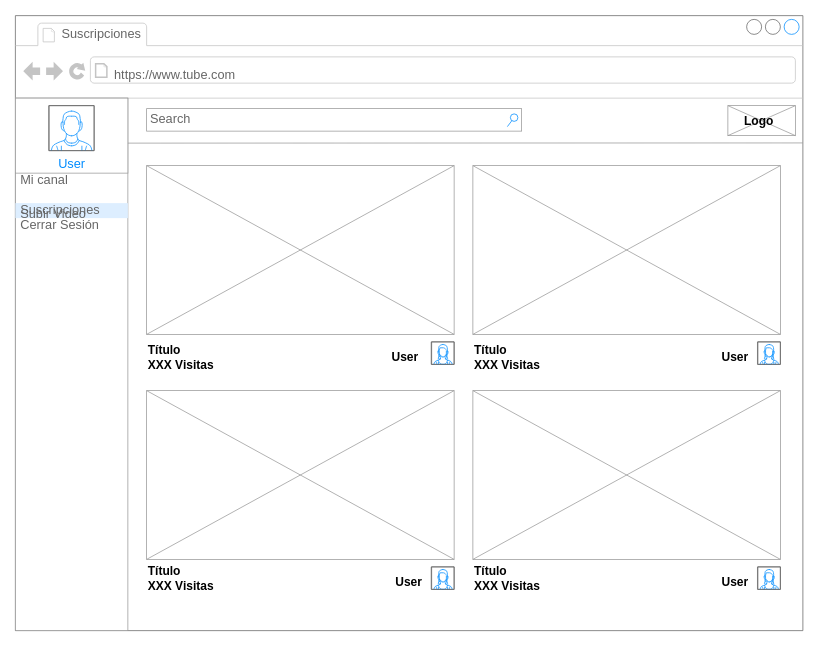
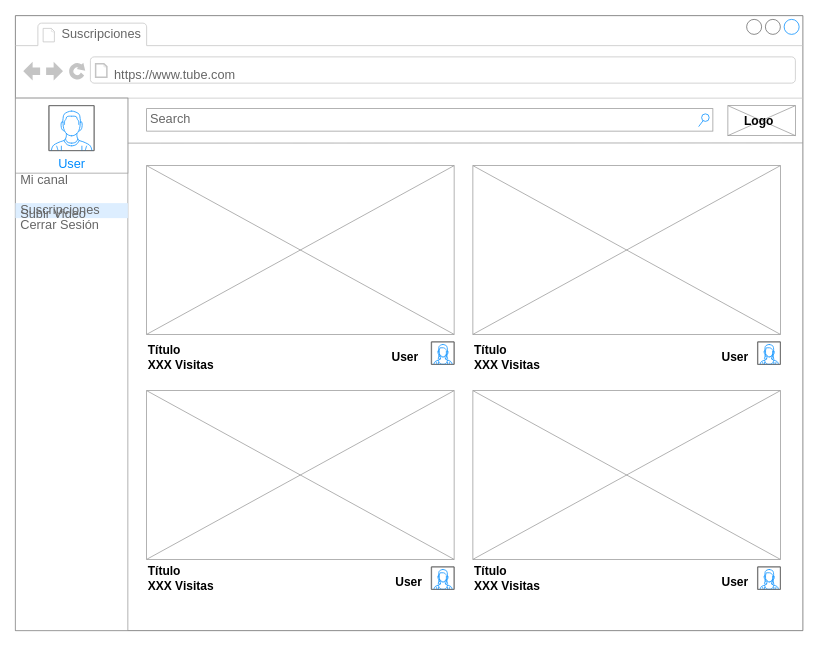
(334, 120) -> (430, 120)
